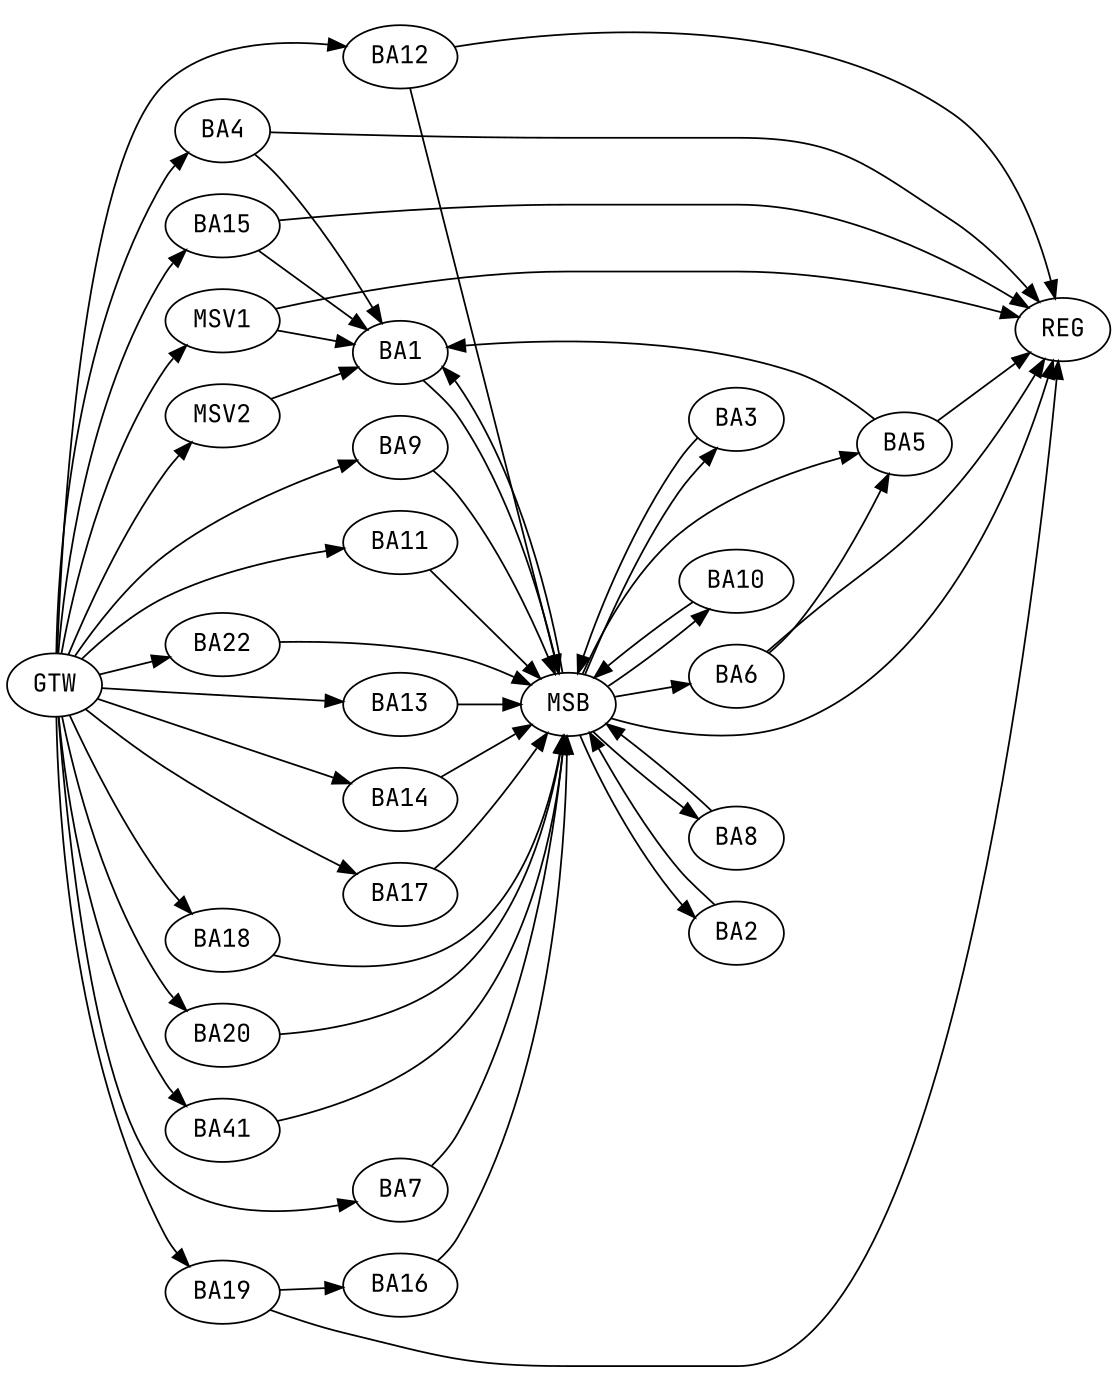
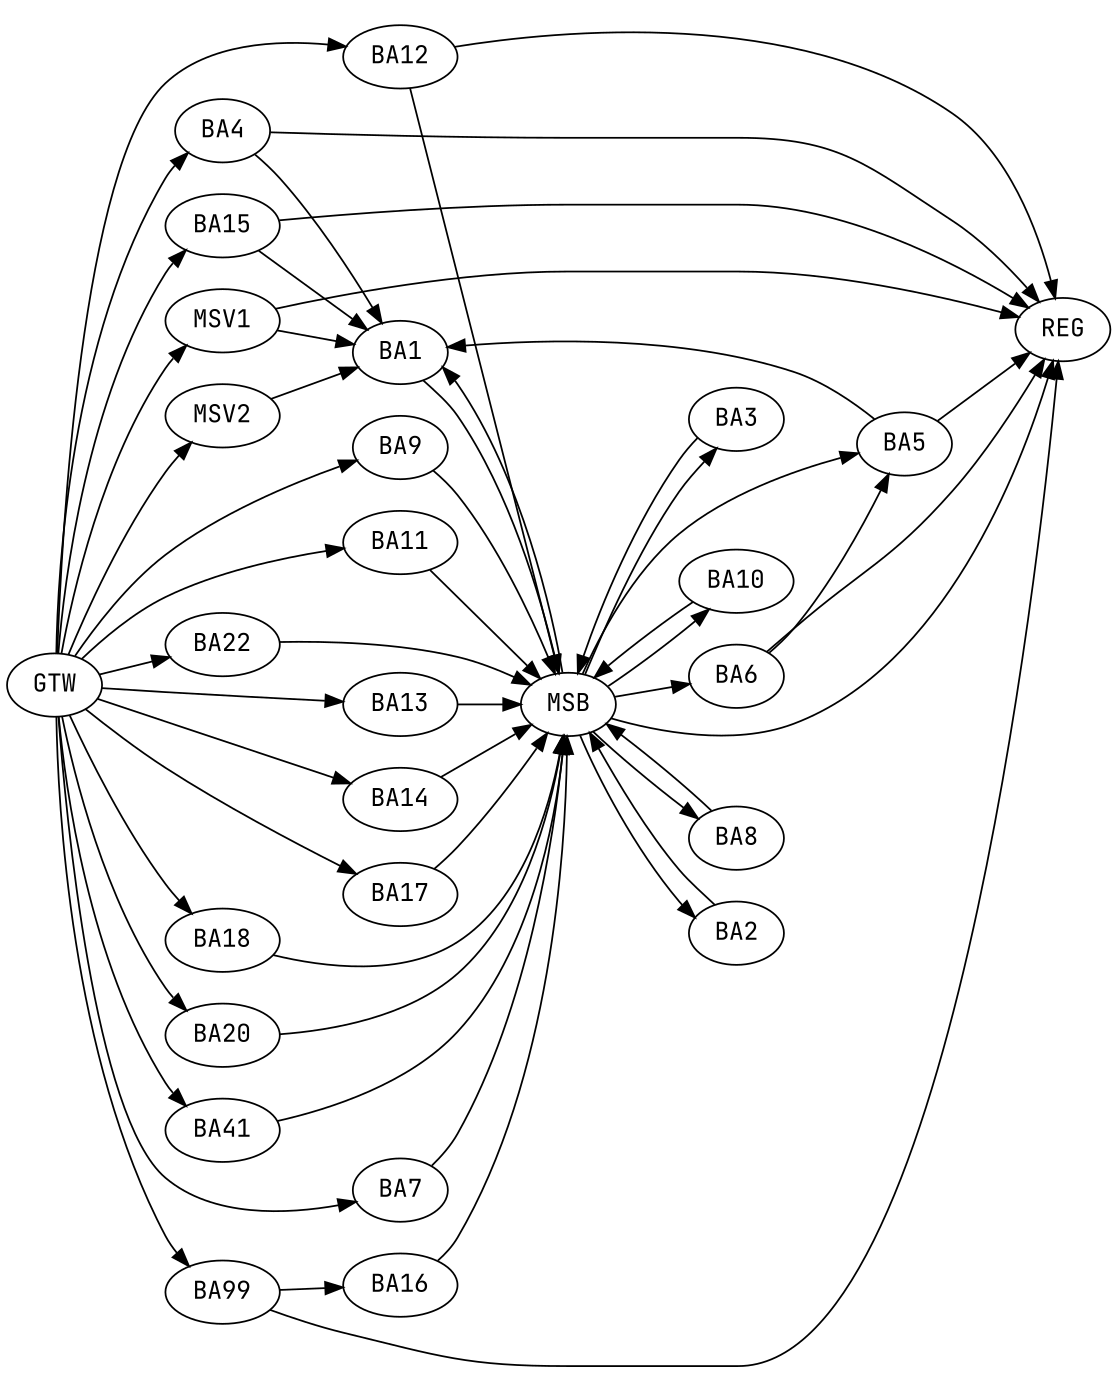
(223, 1292) -> (223, 1292)
